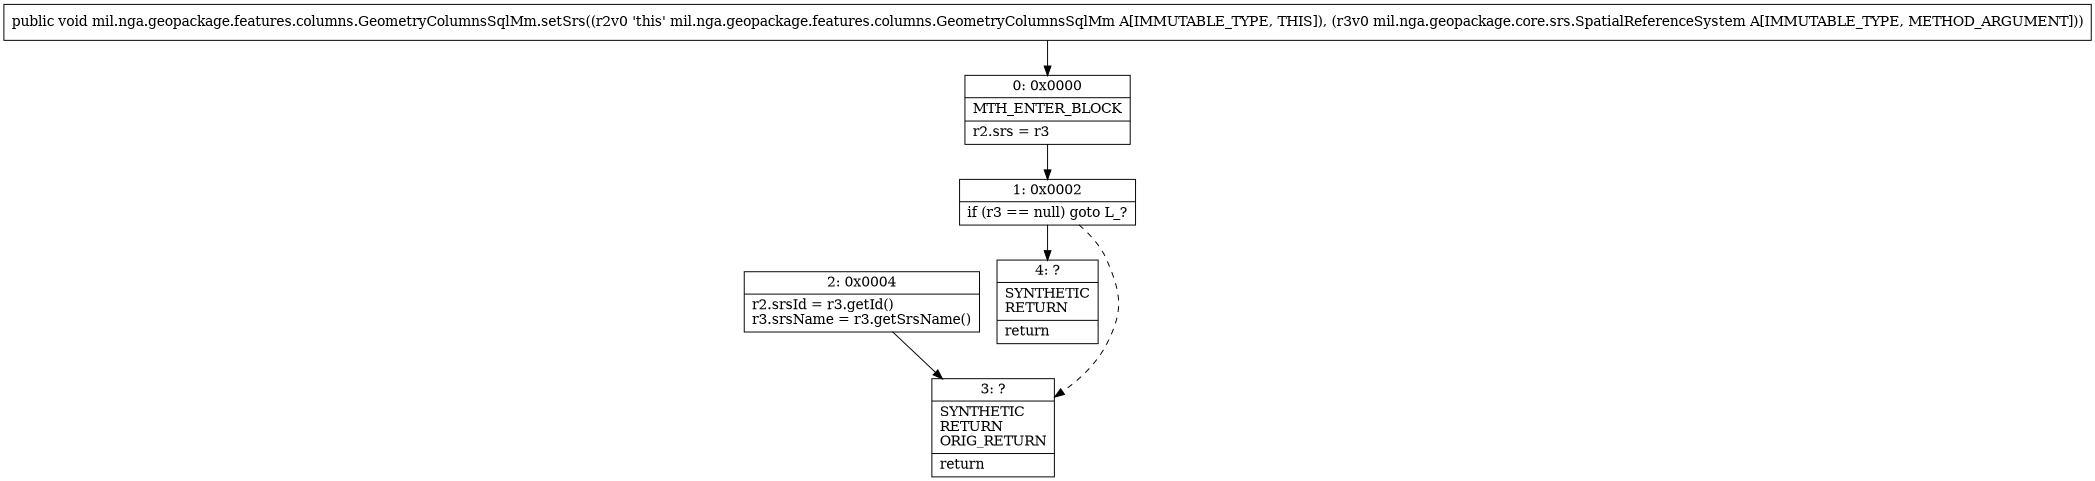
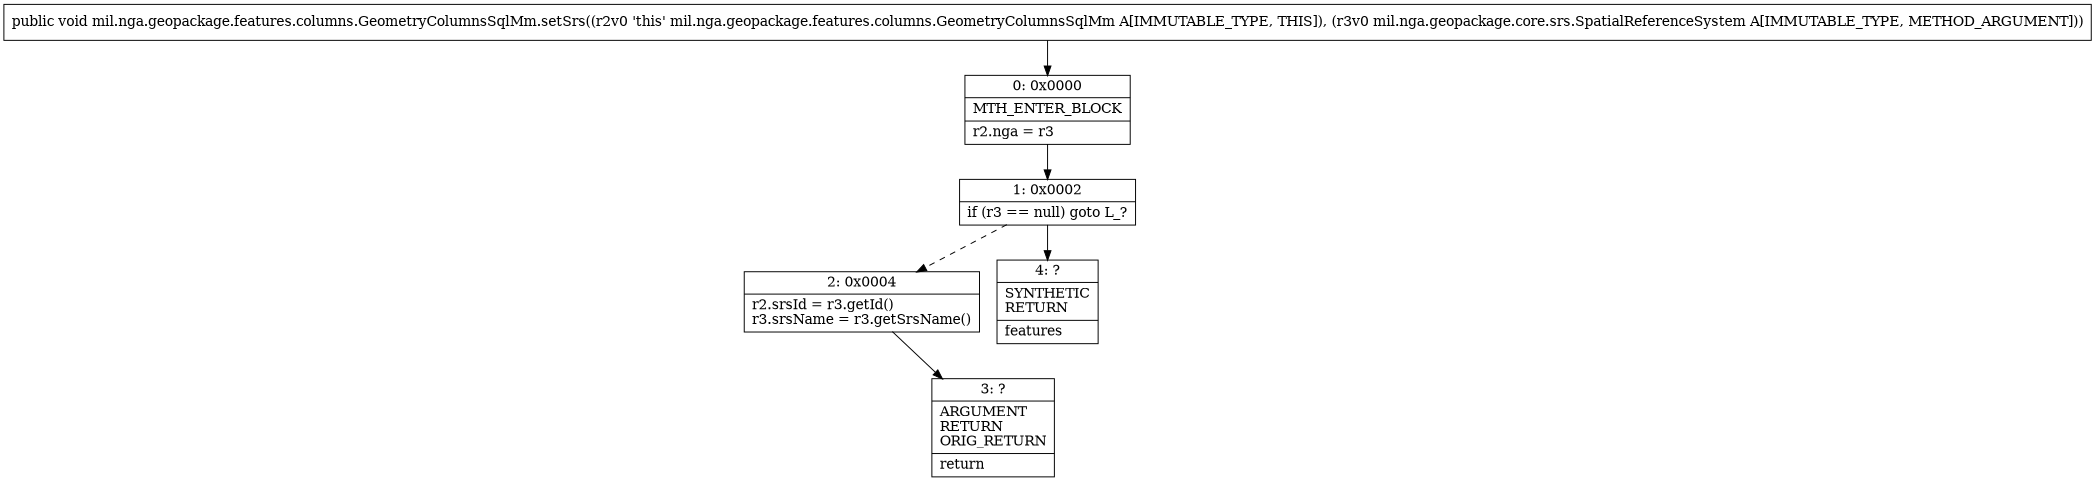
(1011, 132) -> (1014, 132)
(1118, 312) -> (966, 246)
(1027, 332) -> (1034, 332)
(982, 412) -> (983, 412)
